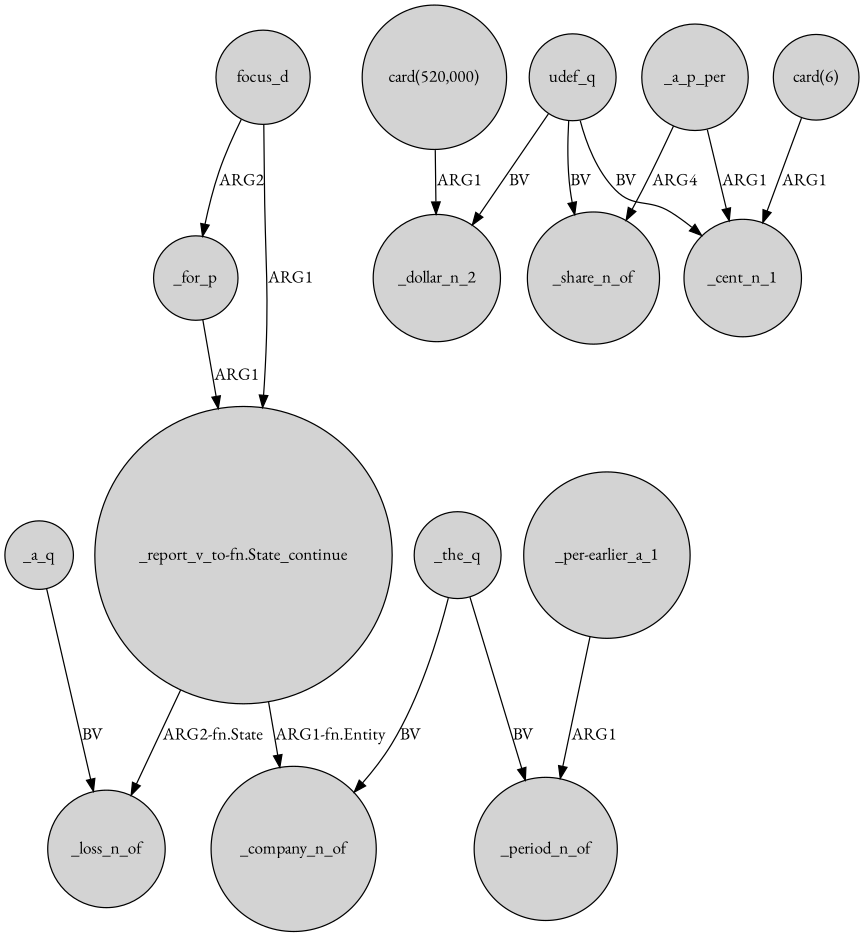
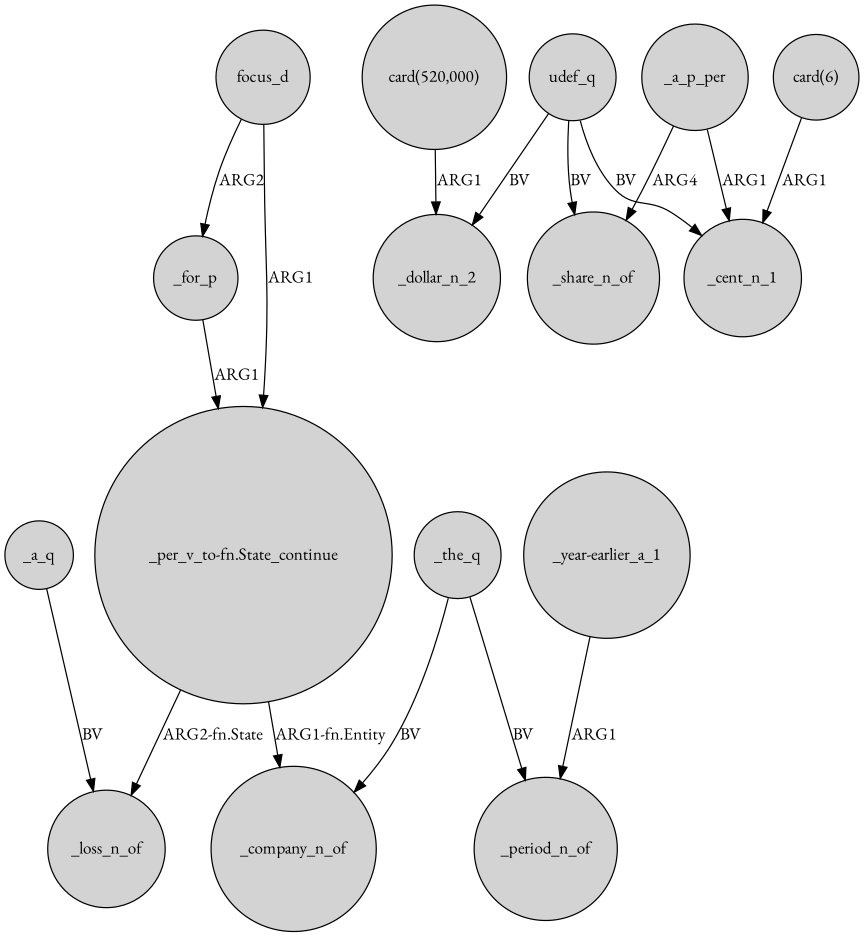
(243, 555) -> (243, 555)
(607, 555) -> (607, 555)
